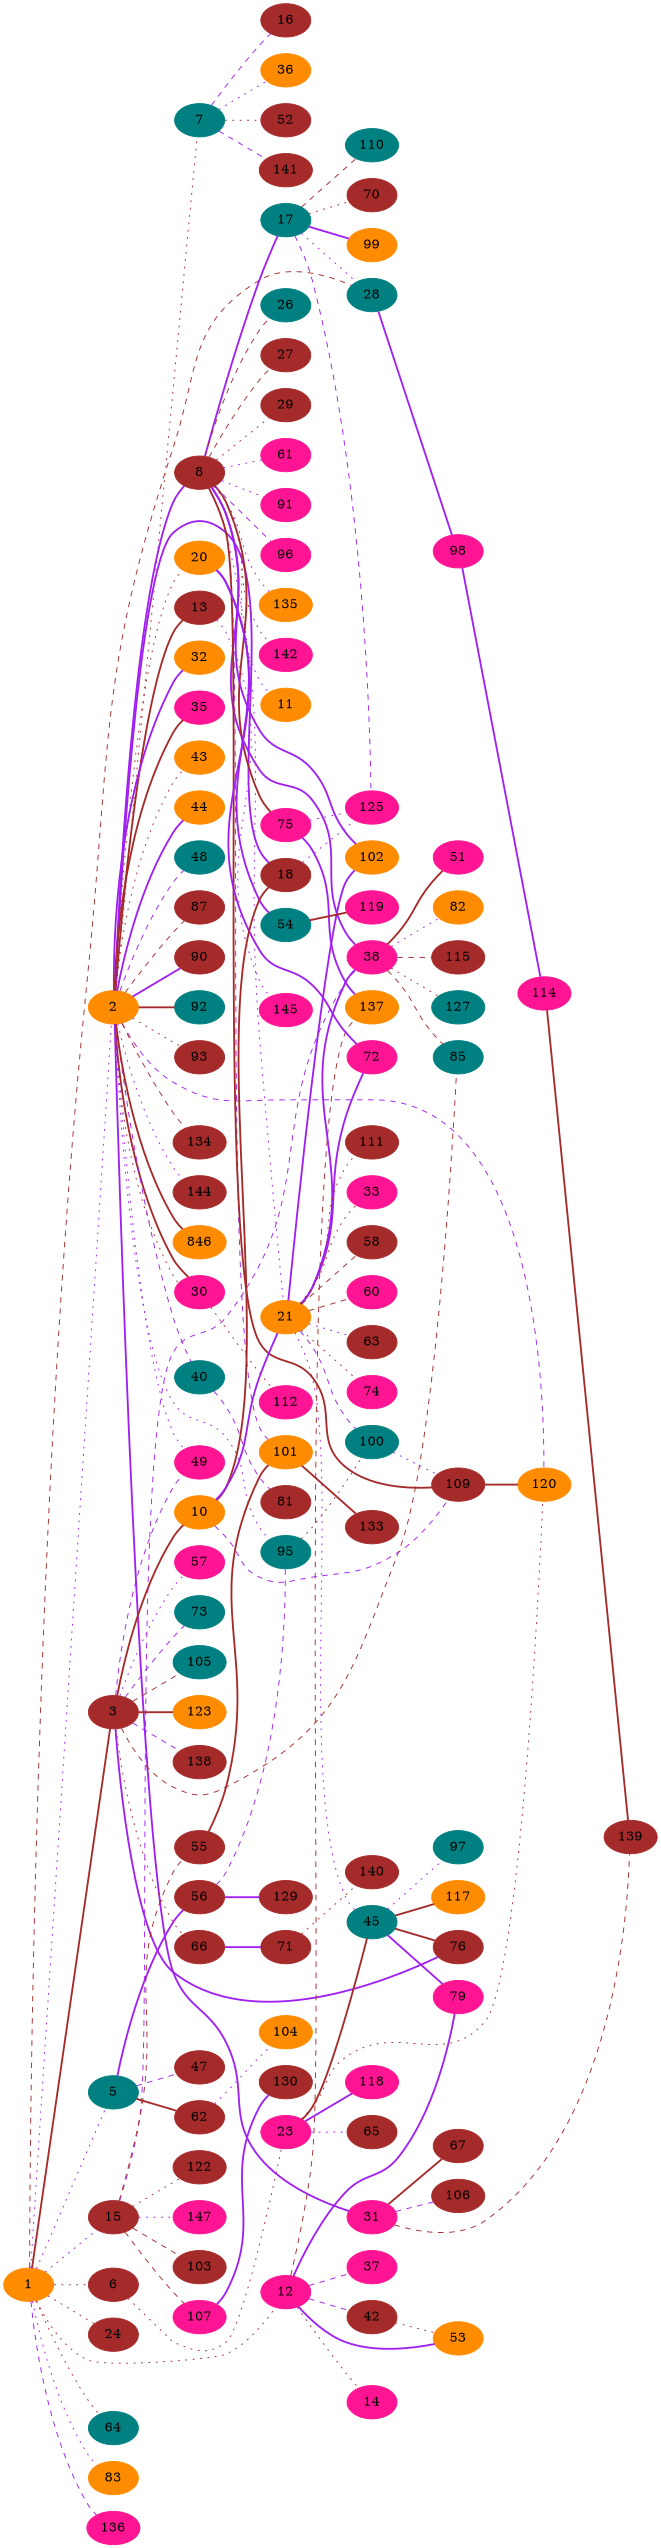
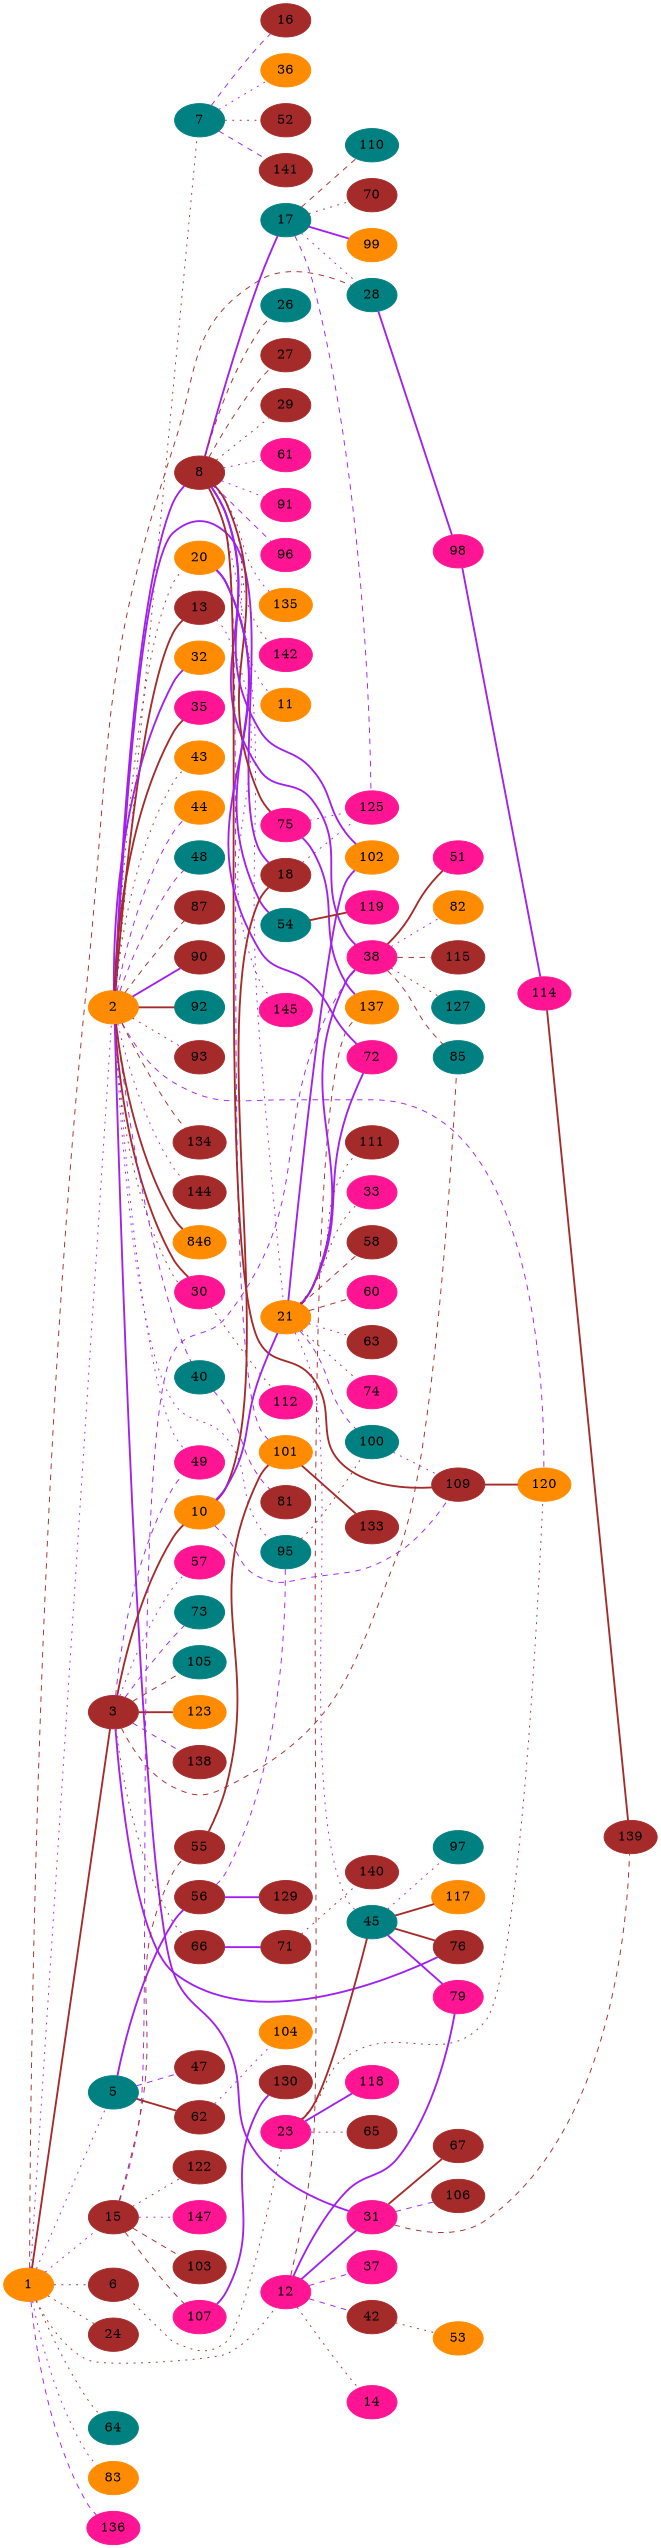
(141, 902) -> (141, 902)
(360, 2346) -> (329, 2255)
